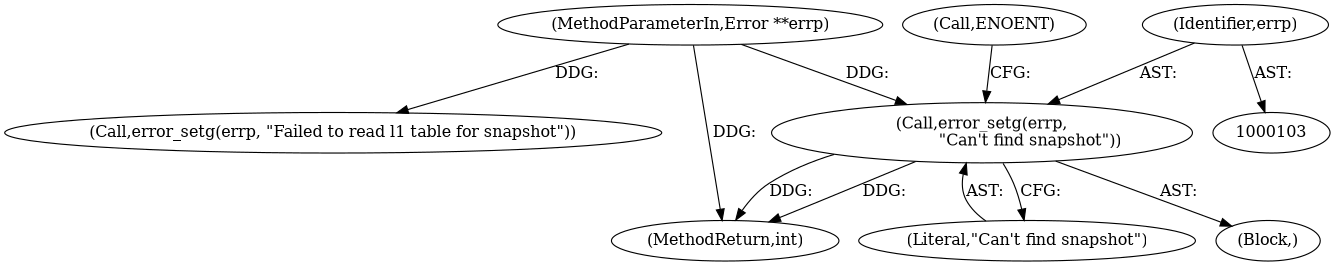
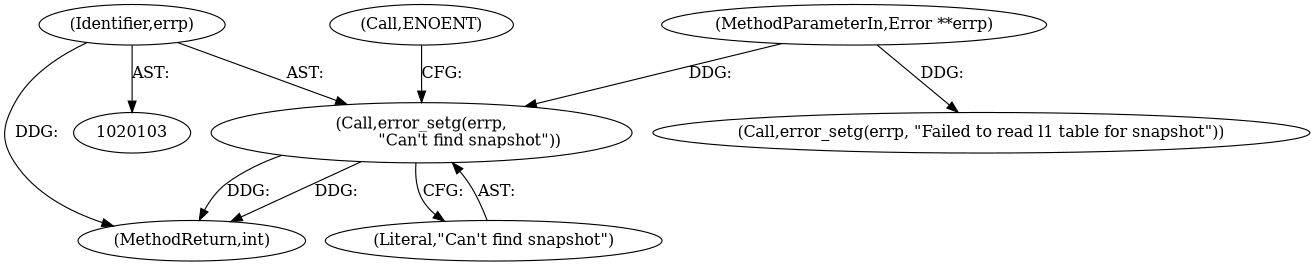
(707, 127) -> (5, 139)
(1271, 133) -> (132, 133)
(1268, 241) -> none
